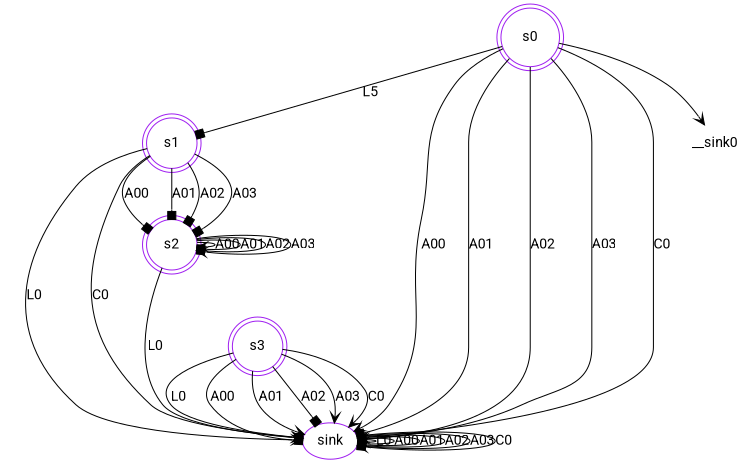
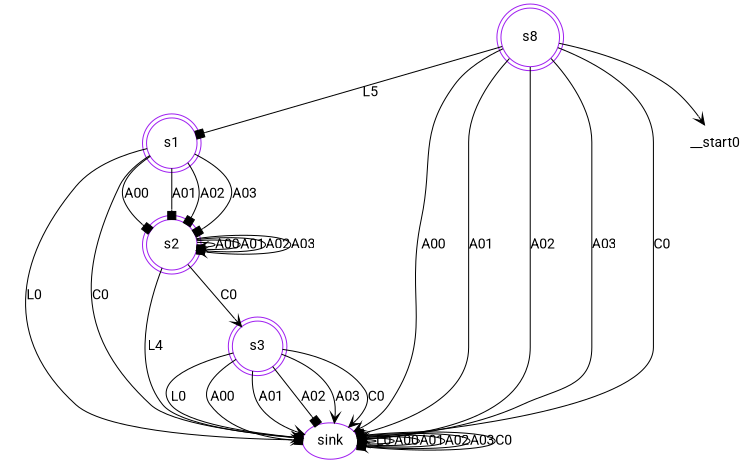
(530, 37) -> (530, 37)
(715, 143) -> (715, 143)
none -> (211, 292)
(156, 346) -> (156, 346)
